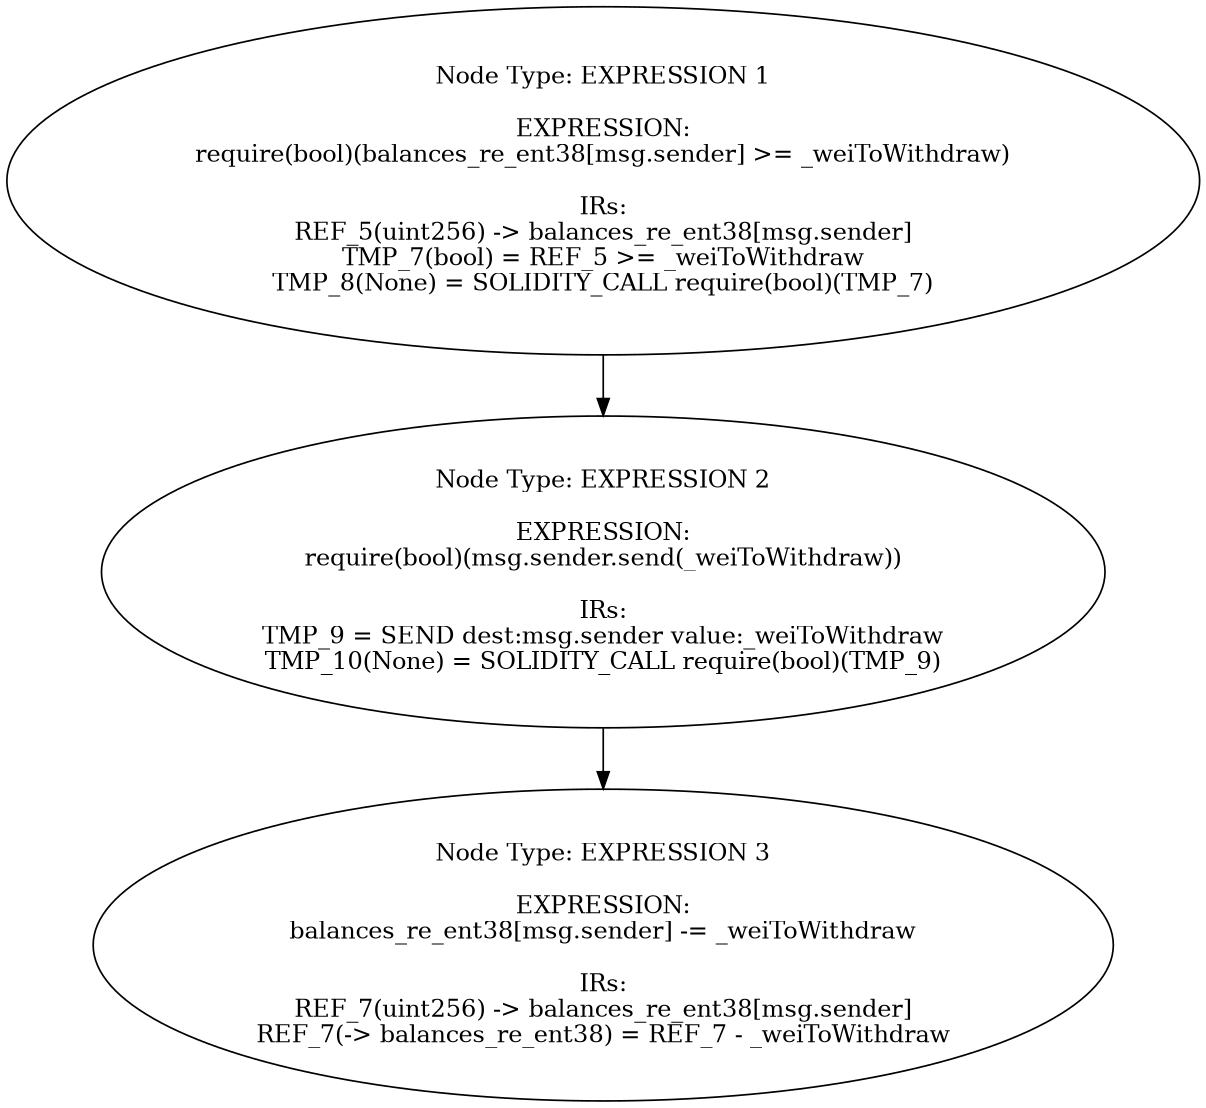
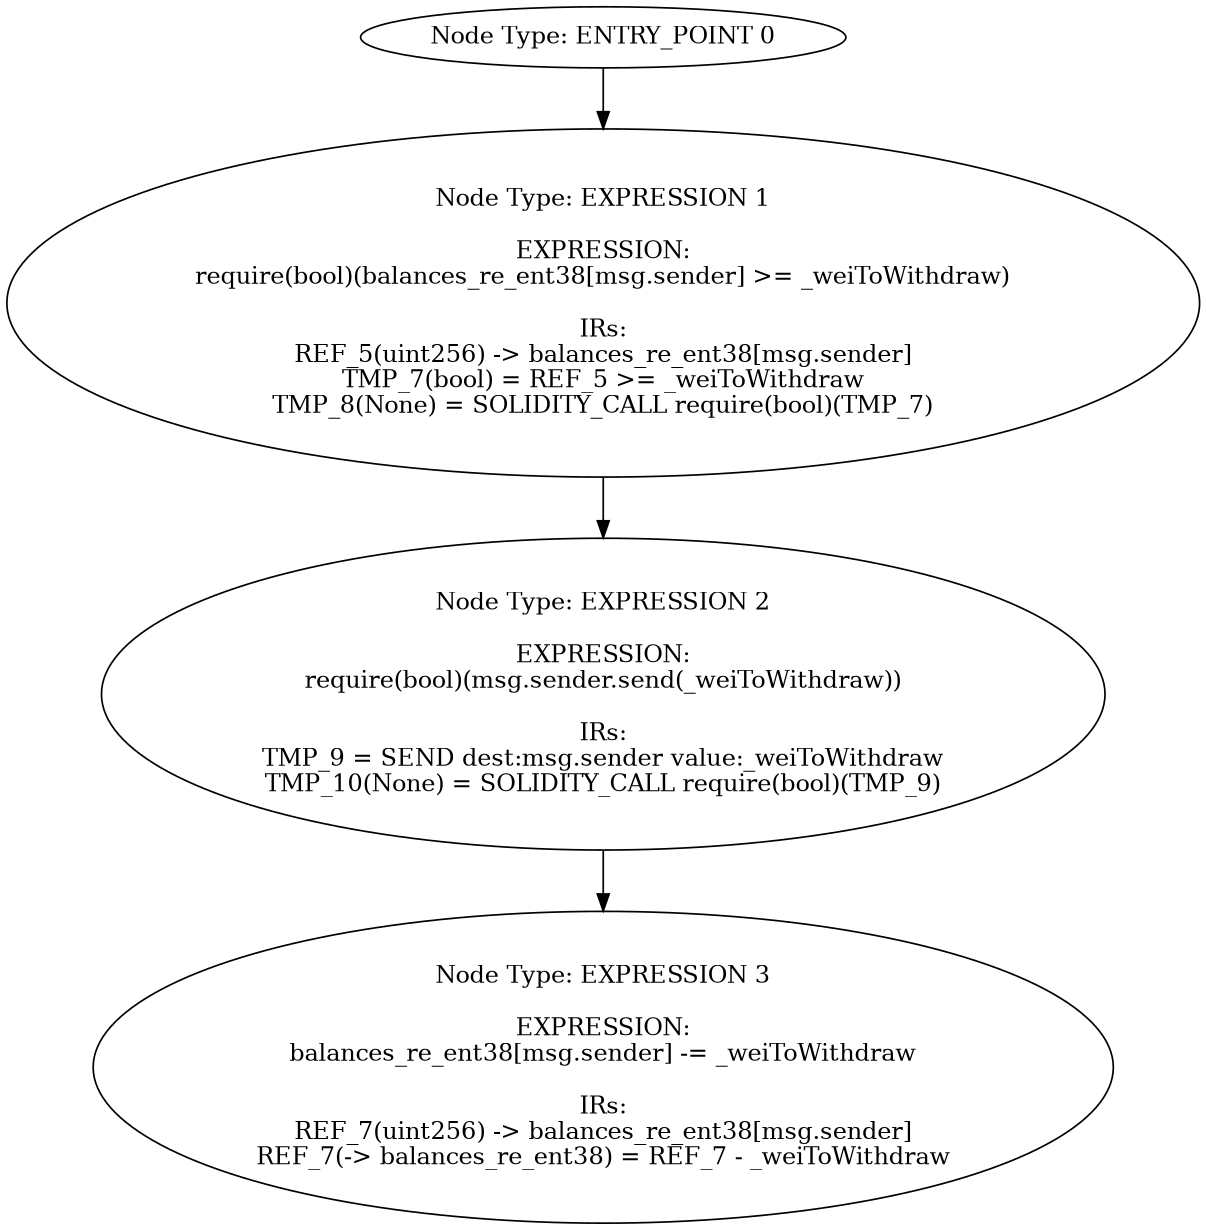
none -> (603, 37)
